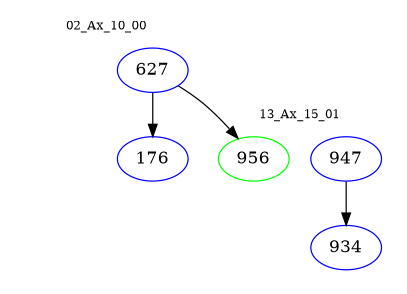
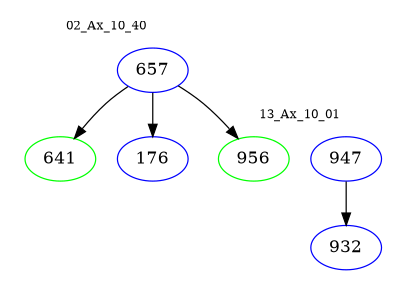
(107, 26) -> (107, 26)
(153, 70) -> (153, 70)
(300, 115) -> (300, 115)
none -> (60, 159)
(346, 248) -> (346, 248)
